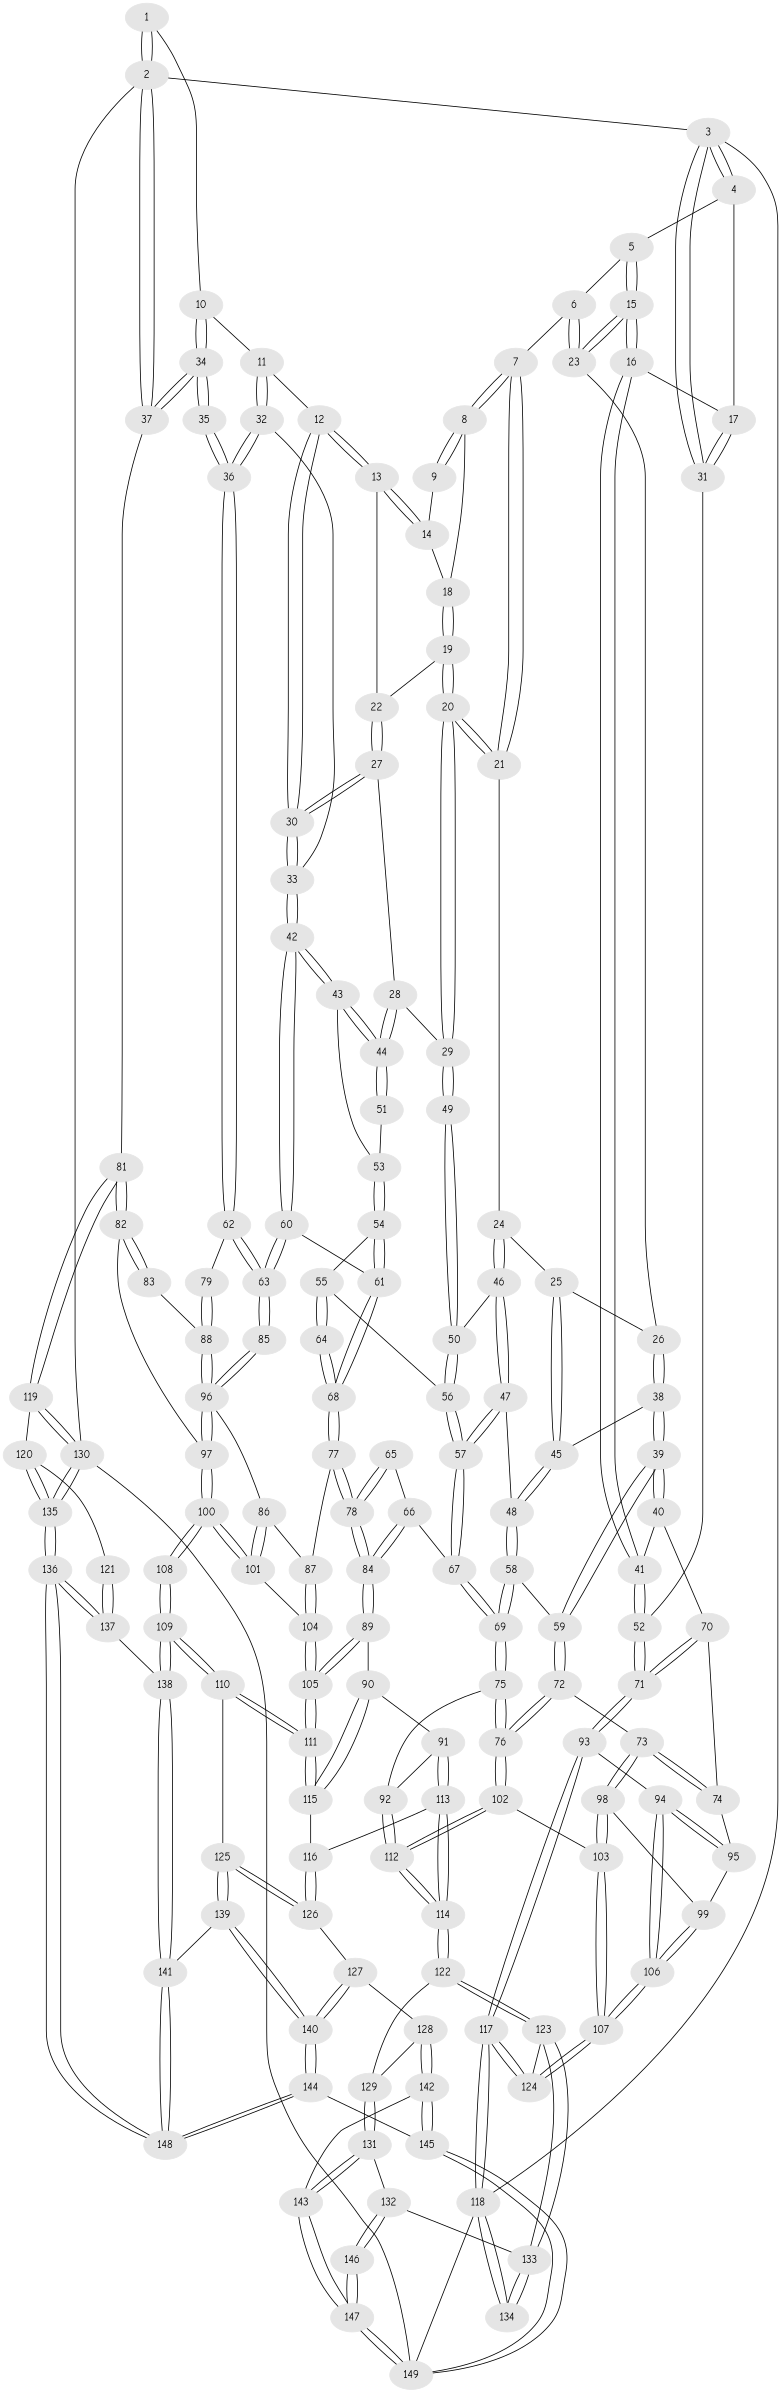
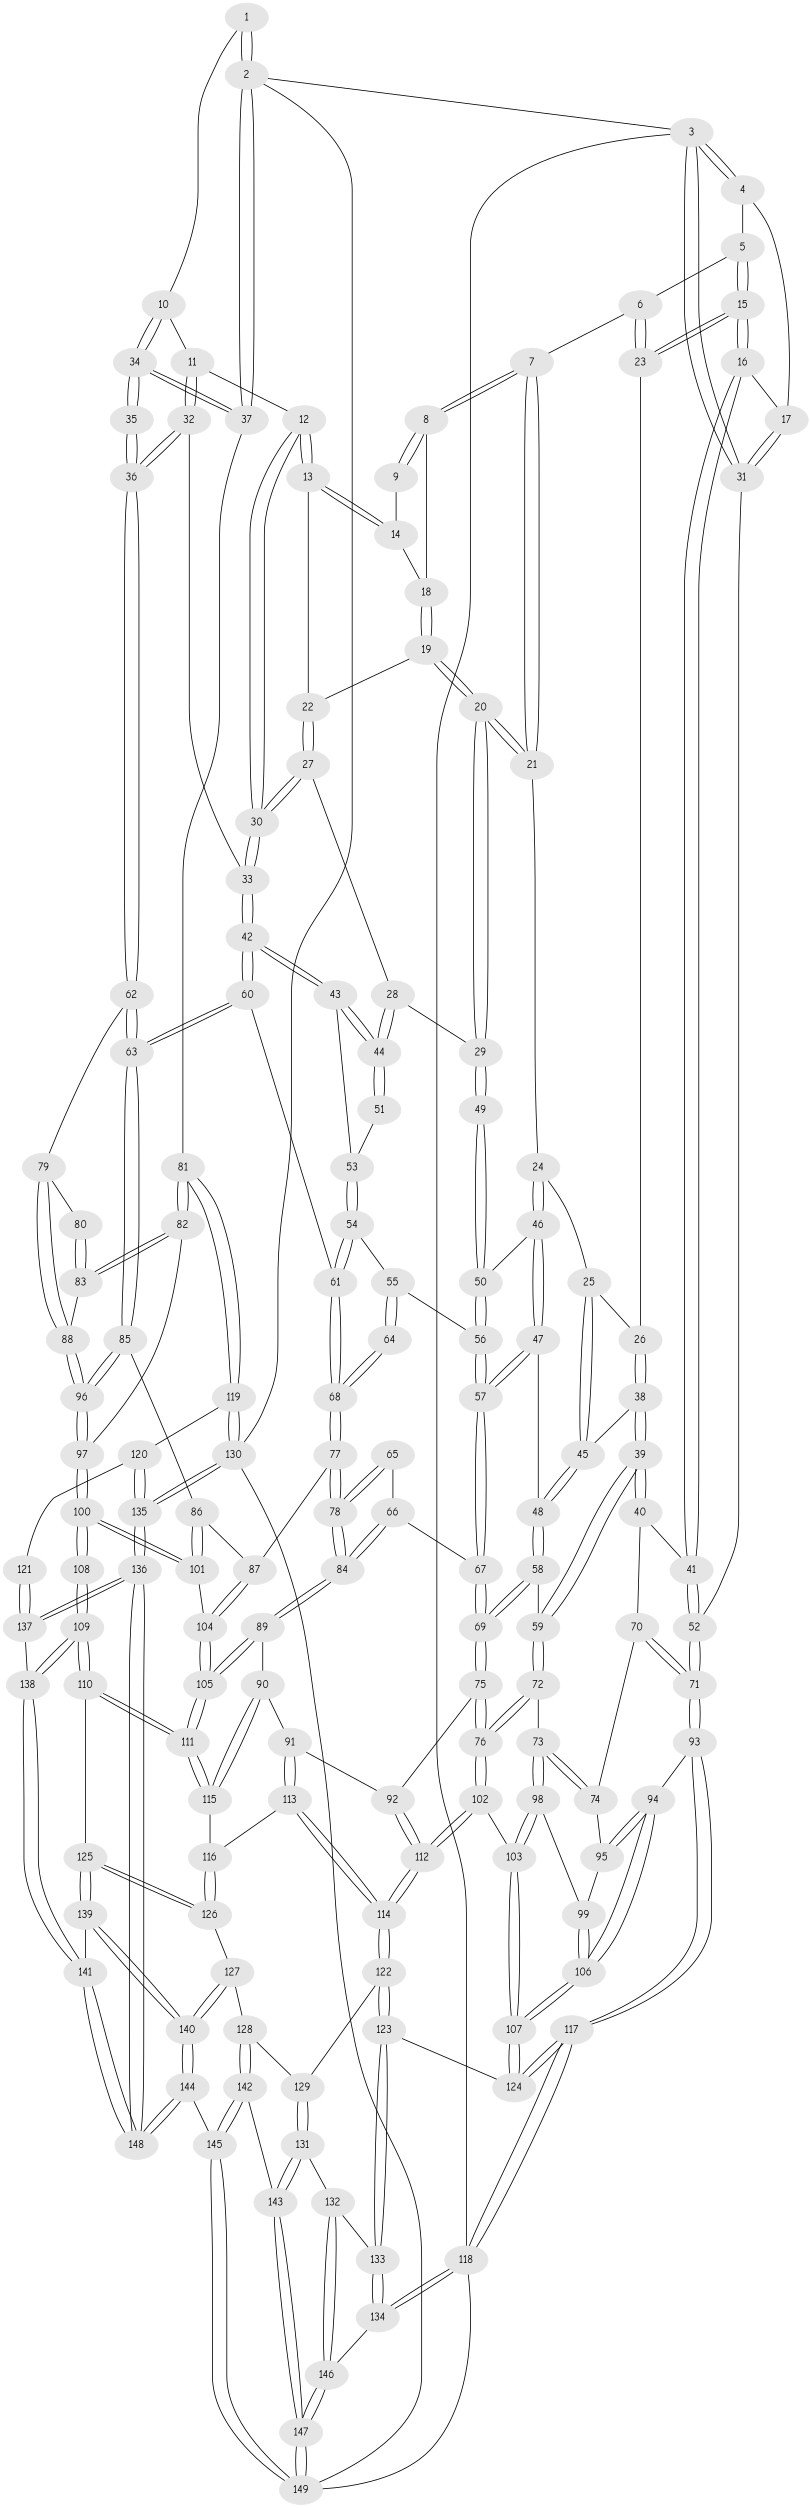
none -> (81, 1225)
(242, 1453) -> (162, 1426)
none -> (352, 2346)
